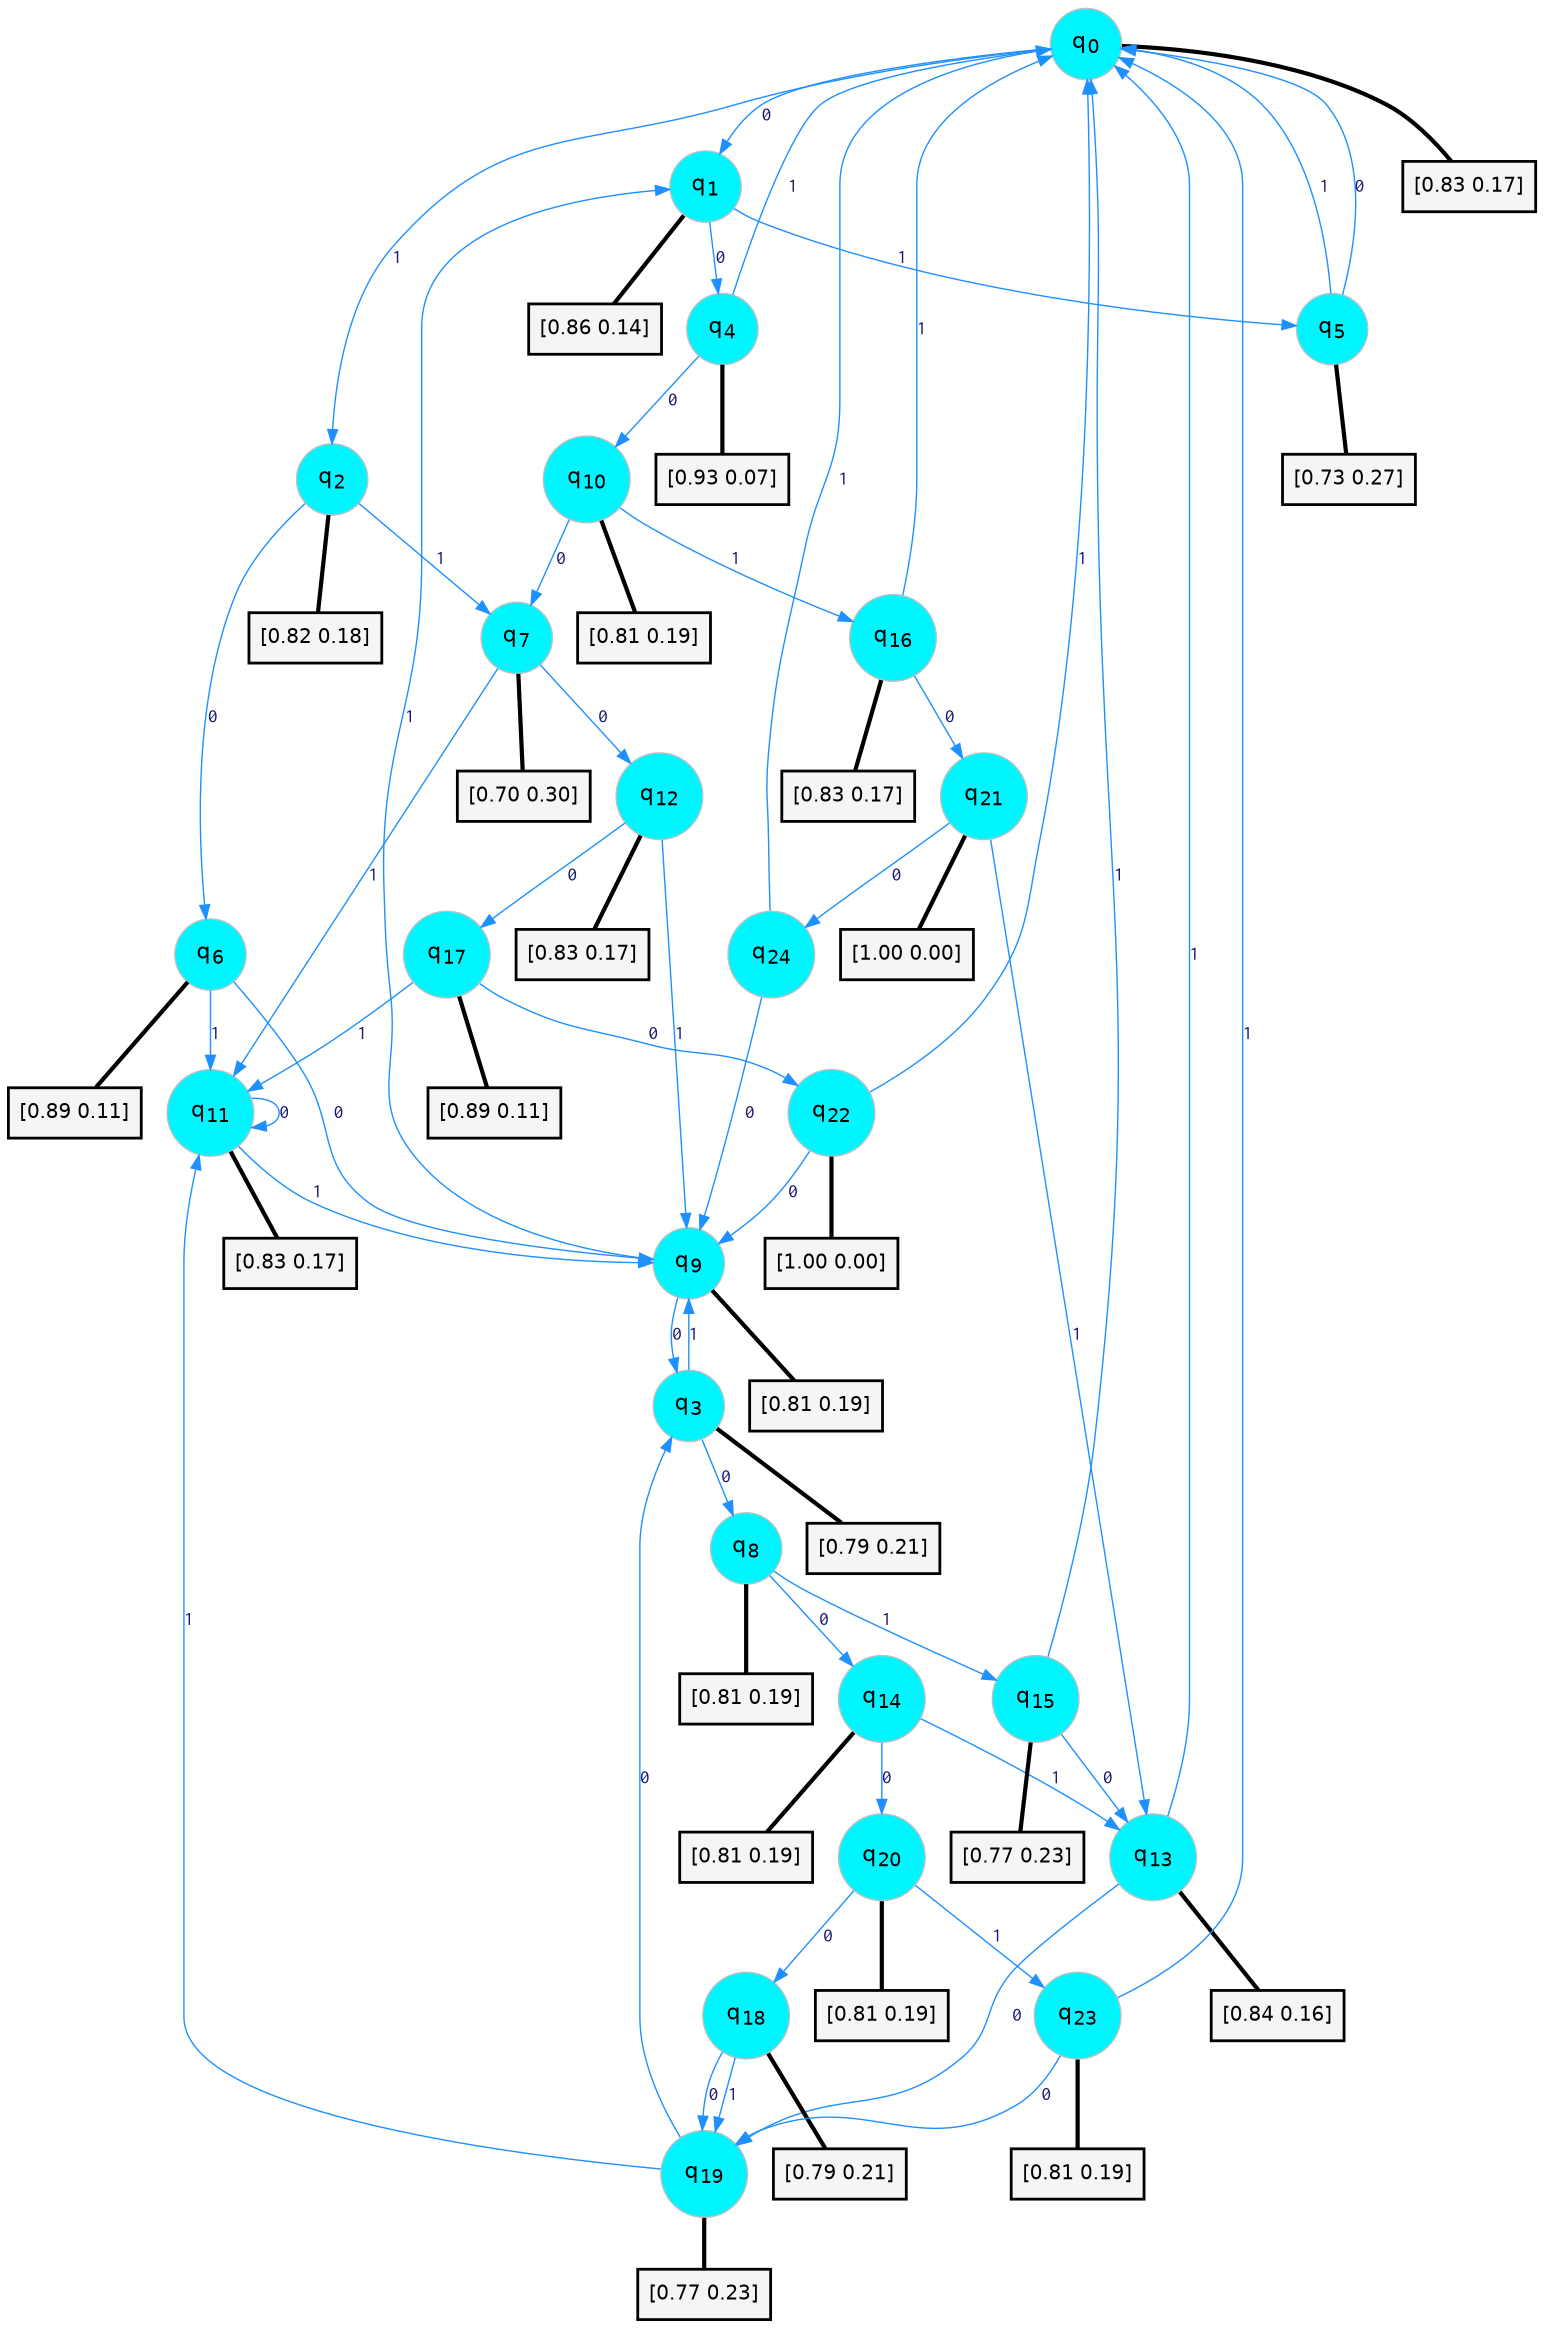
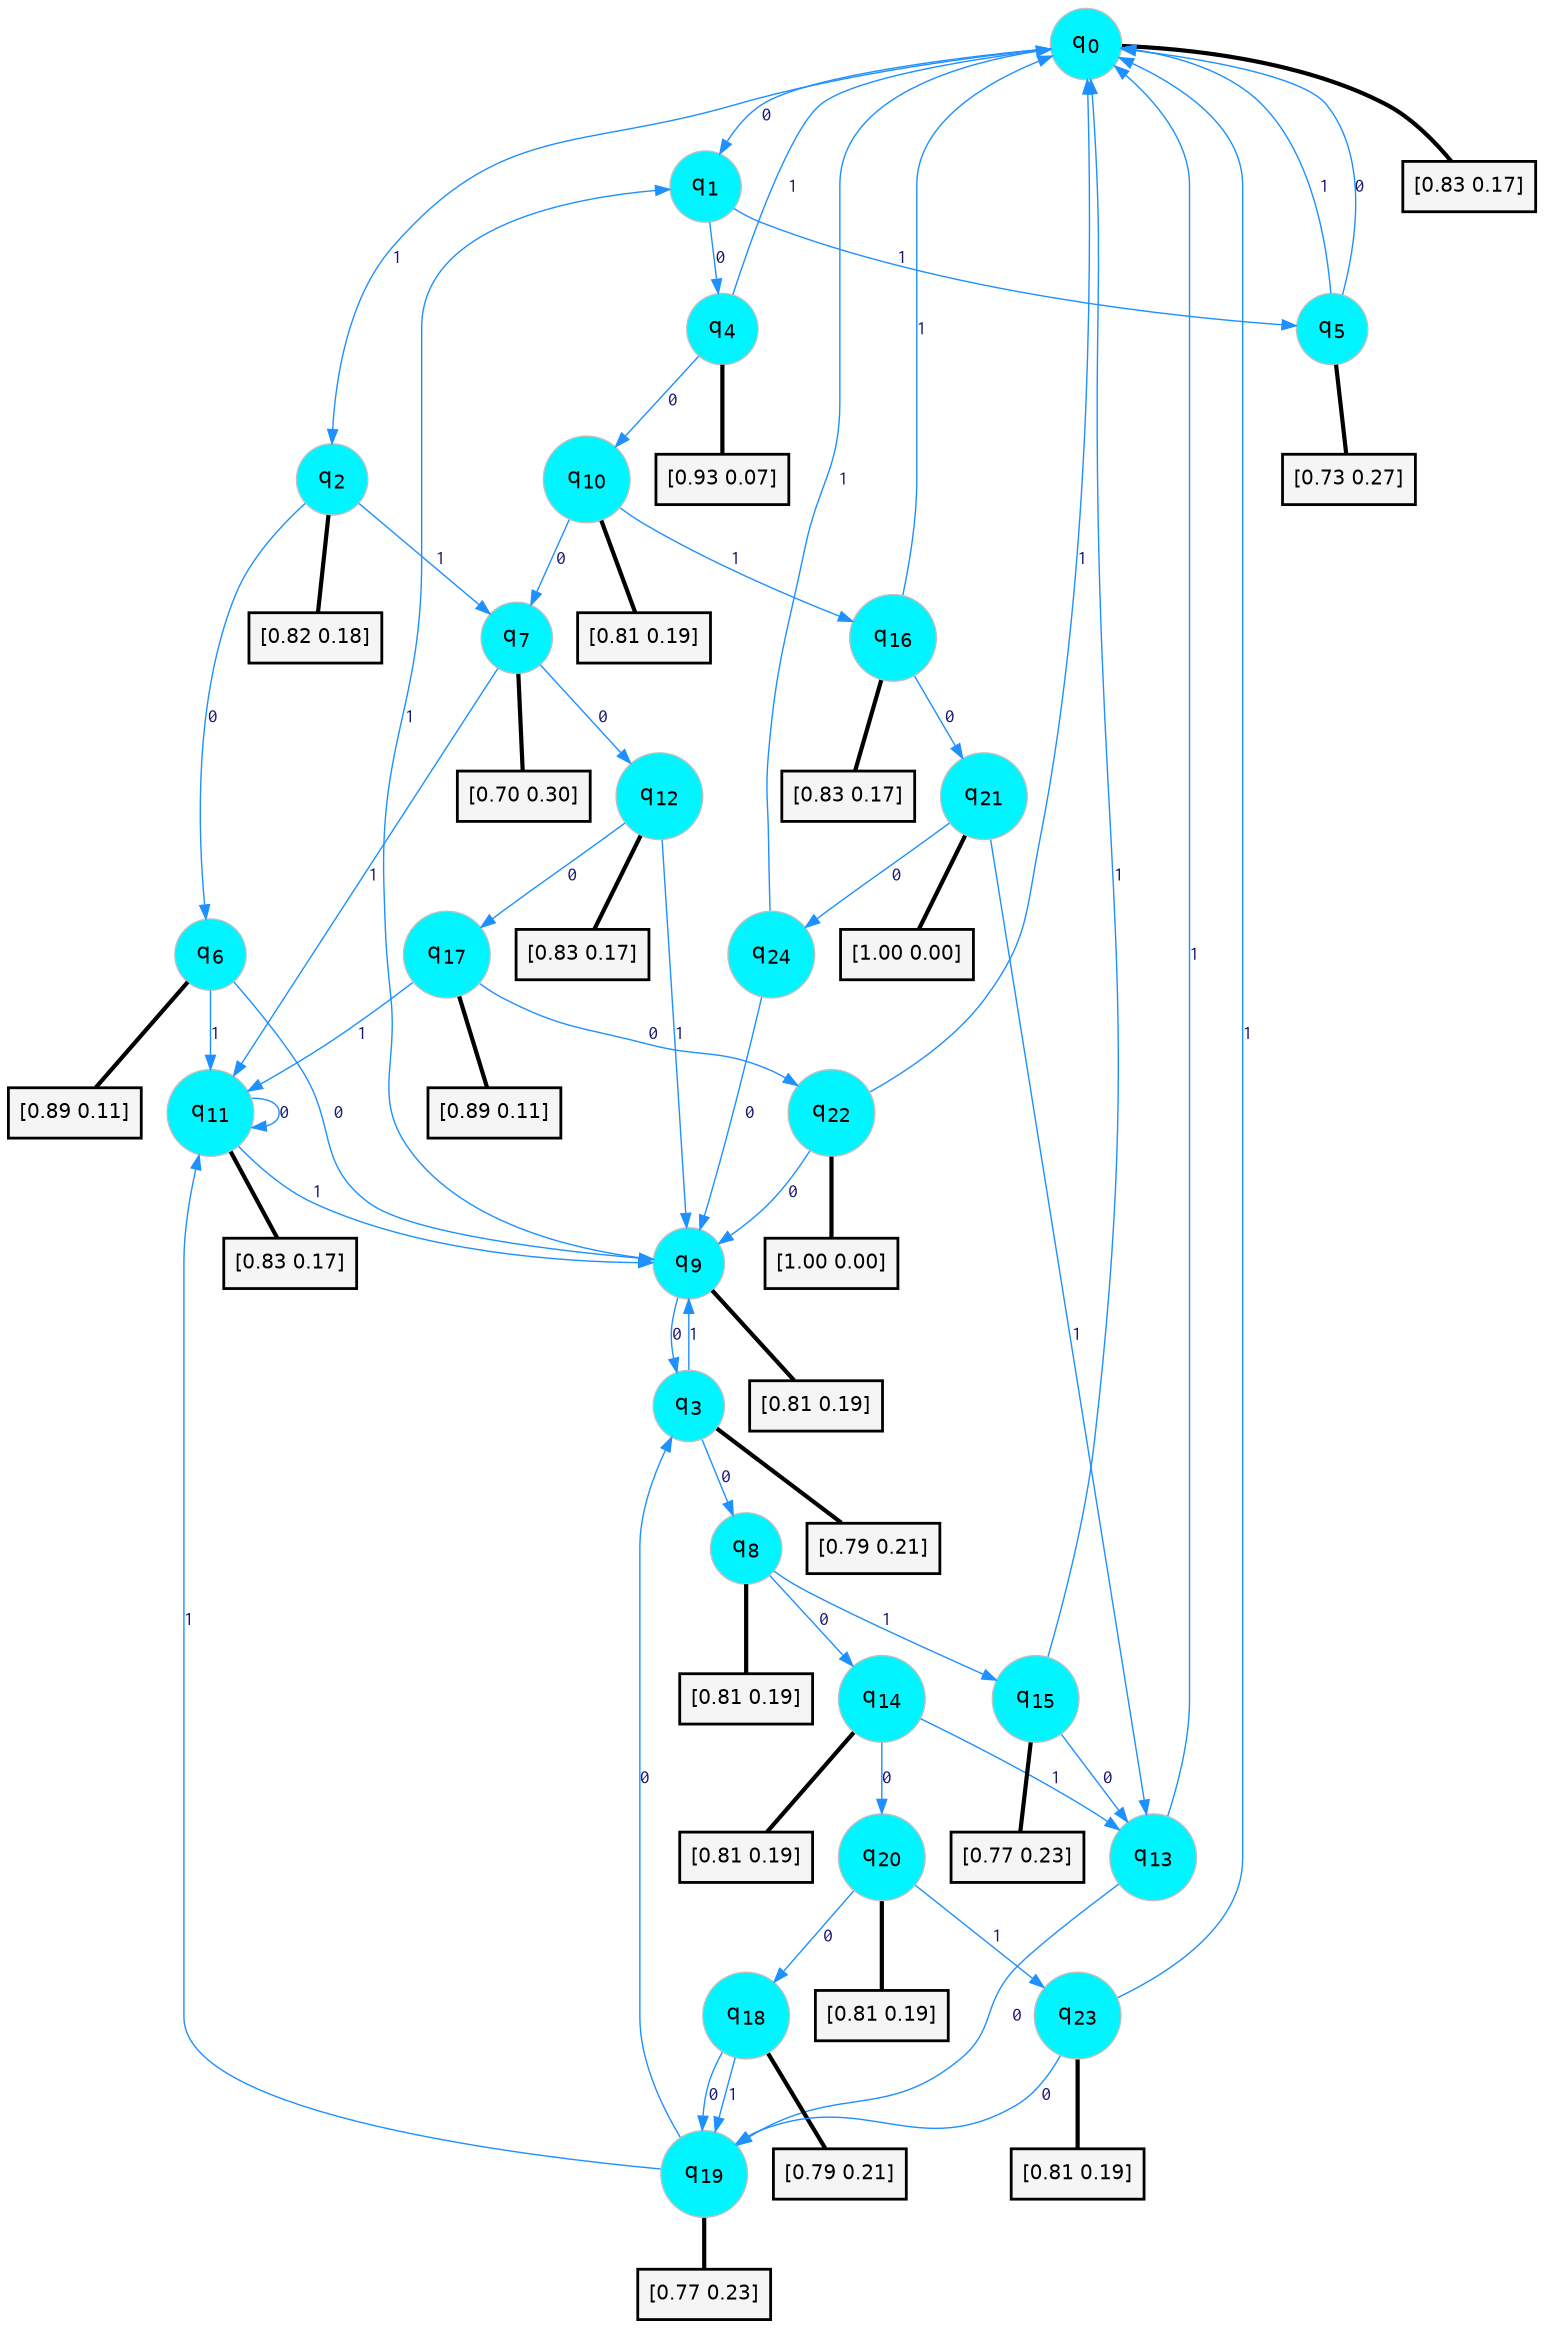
(595, 329) -> none
(1278, 2016) -> none
